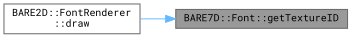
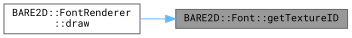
(262, 19) -> (262, 19)
